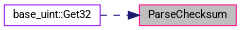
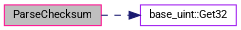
(114, 15) -> (115, 15)
